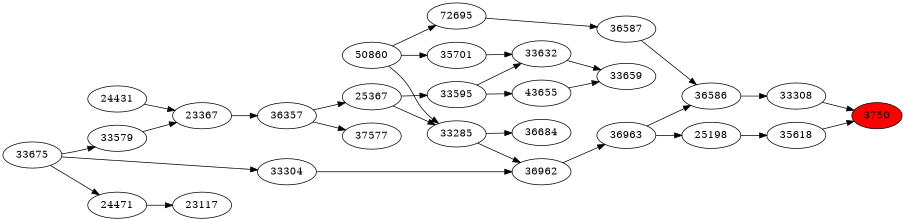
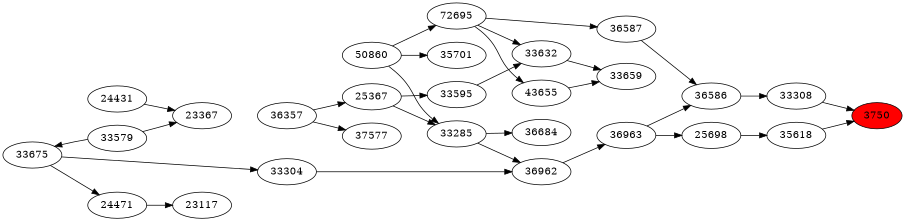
(495, 55) -> (496, 33)
(495, 94) -> (497, 51)
(241, 116) -> none
(711, 135) -> (711, 135)
(75, 152) -> (75, 142)
